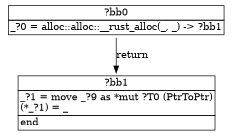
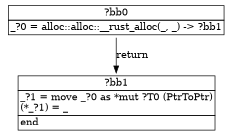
(117, 97) -> (117, 97)
